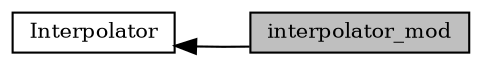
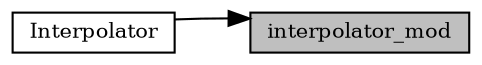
(223, 47) -> (202, 19)
